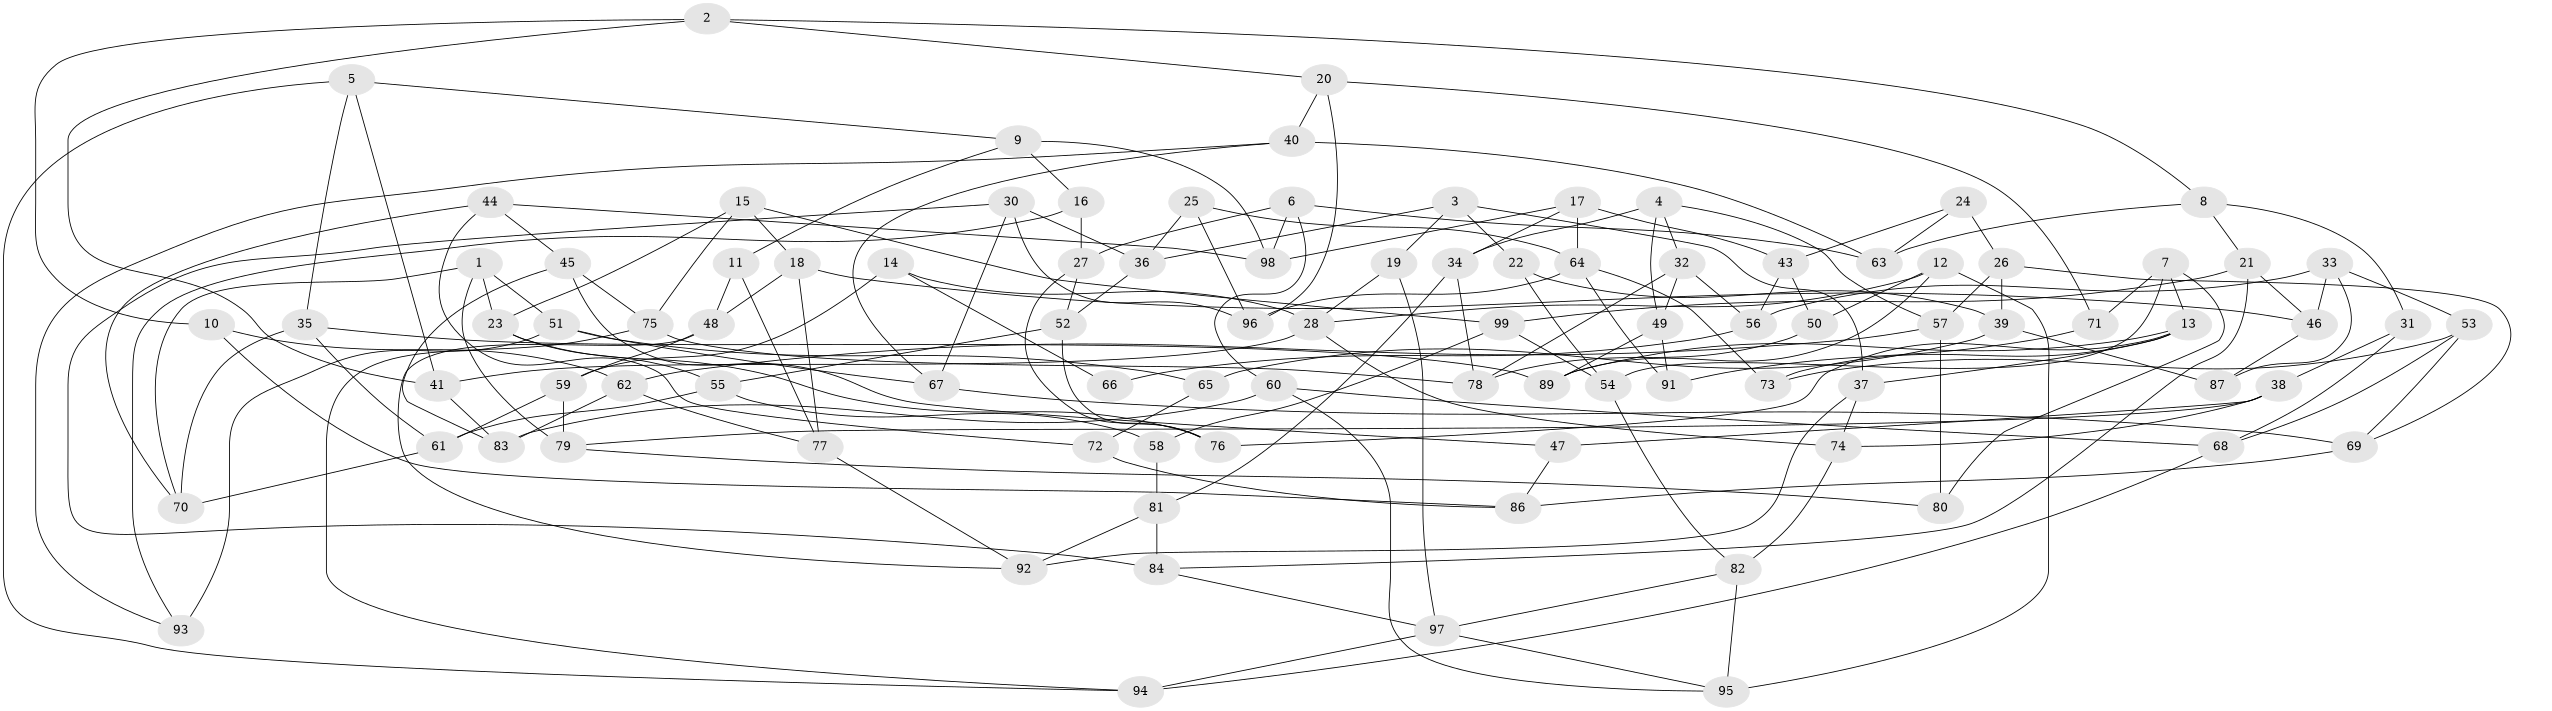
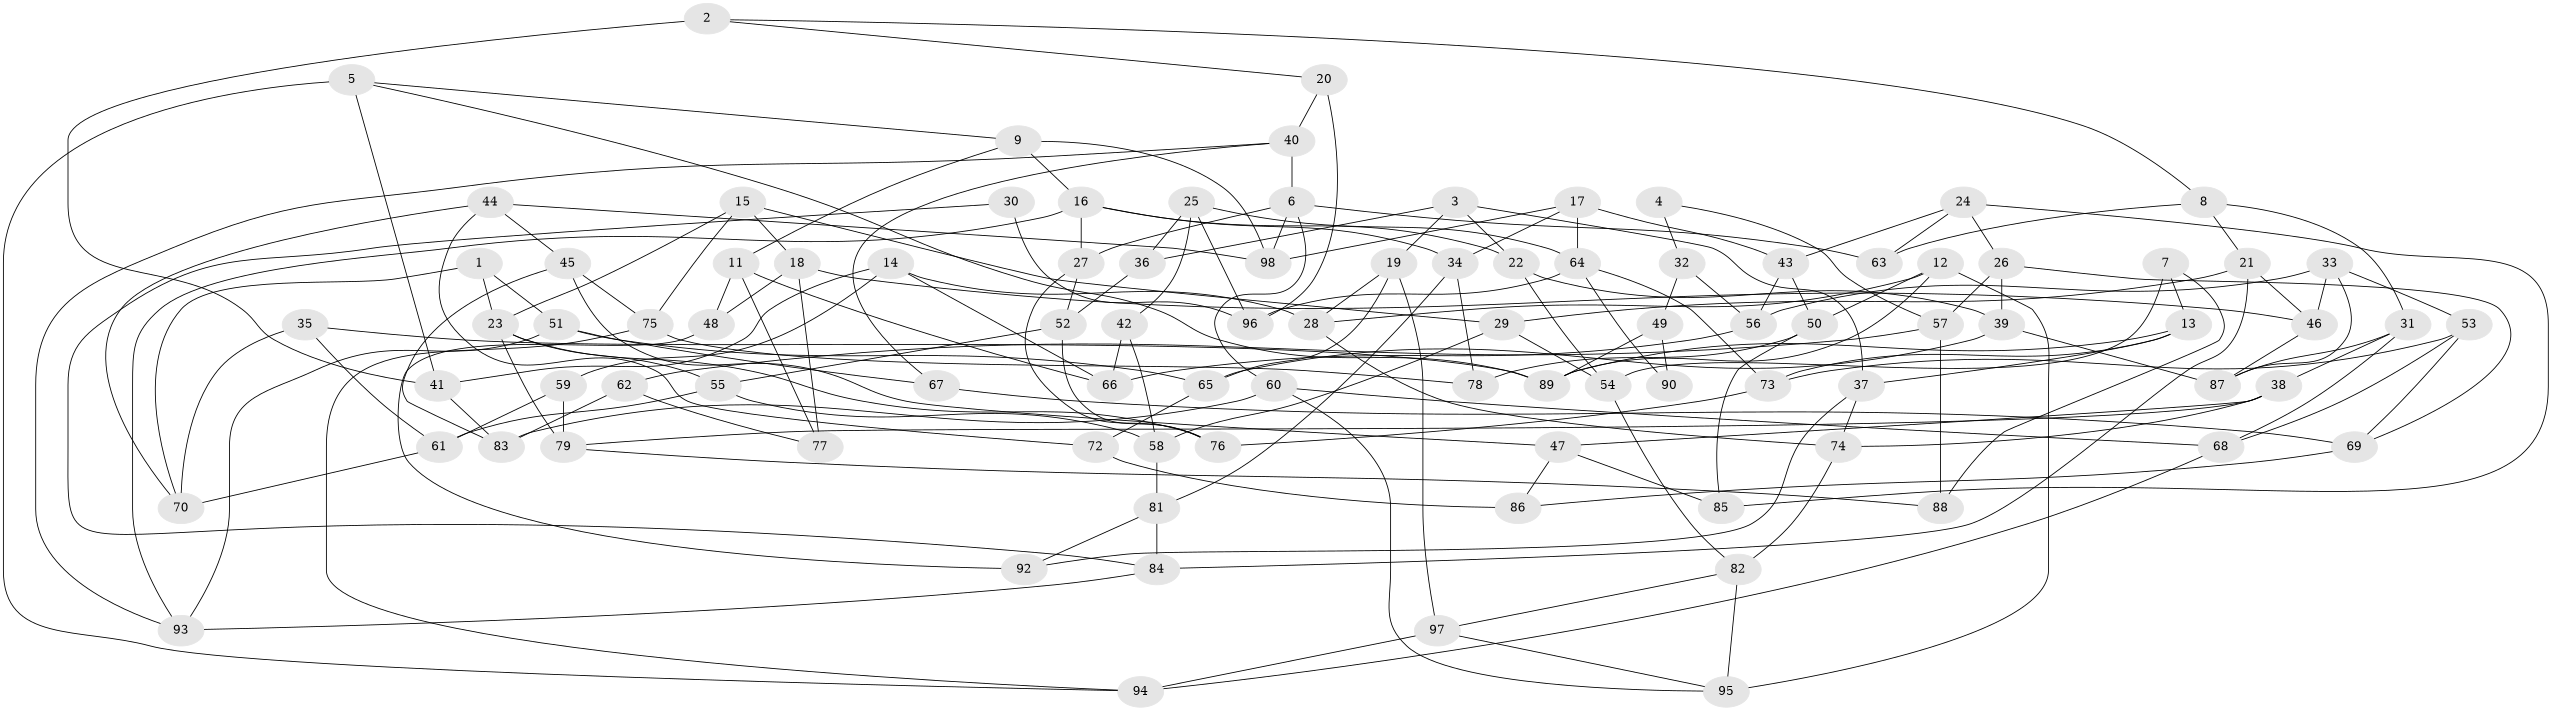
(1595, 168) -> (1292, 172)
(326, 196) -> (919, 242)
none -> (1302, 226)
(1075, 231) -> none
(1547, 231) -> (1347, 232)
(1651, 264) -> none
(973, 298) -> none
(212, 325) -> none
none -> (1125, 325)
(1502, 325) -> (1502, 325)
(1579, 325) -> none
(2095, 325) -> none
none -> (920, 331)
none -> (1344, 339)
(638, 355) -> none
none -> (2312, 355)
(878, 364) -> (748, 336)
(480, 369) -> (525, 388)
(1669, 386) -> (1669, 386)
(1785, 404) -> (1495, 426)
(922, 508) -> none
none -> (1721, 508)
(1941, 508) -> (1941, 508)
(1297, 600) -> (670, 612)
